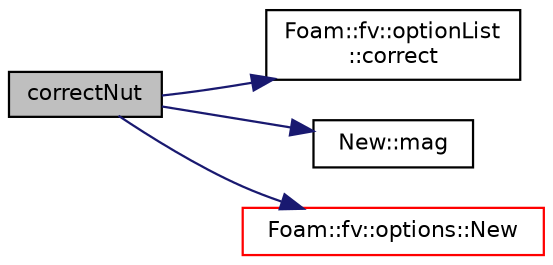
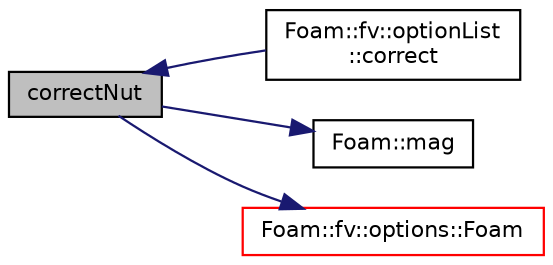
(207, 90) -> (216, 58)
(393, 144) -> (393, 144)
(393, 231) -> (393, 231)
